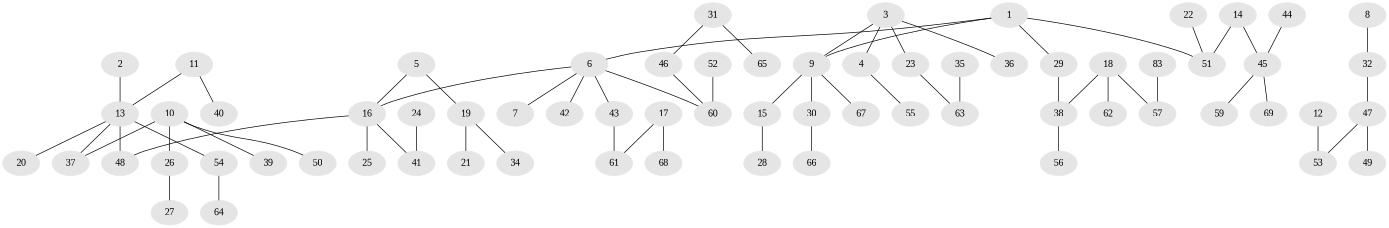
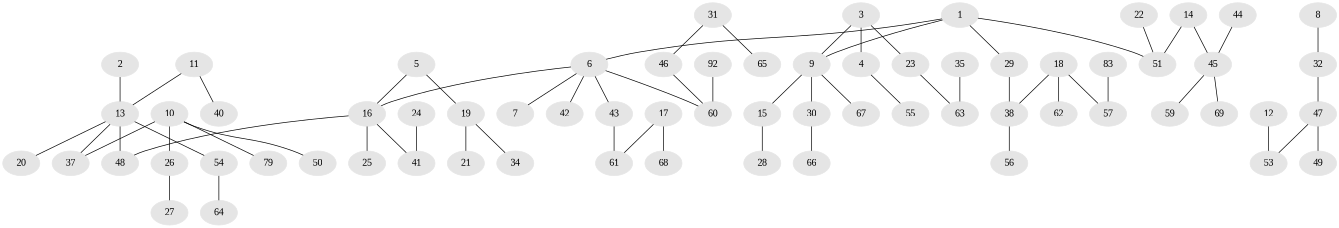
(713, 64) -> (713, 64)
(1009, 64) -> none
(268, 163) -> (268, 163)
